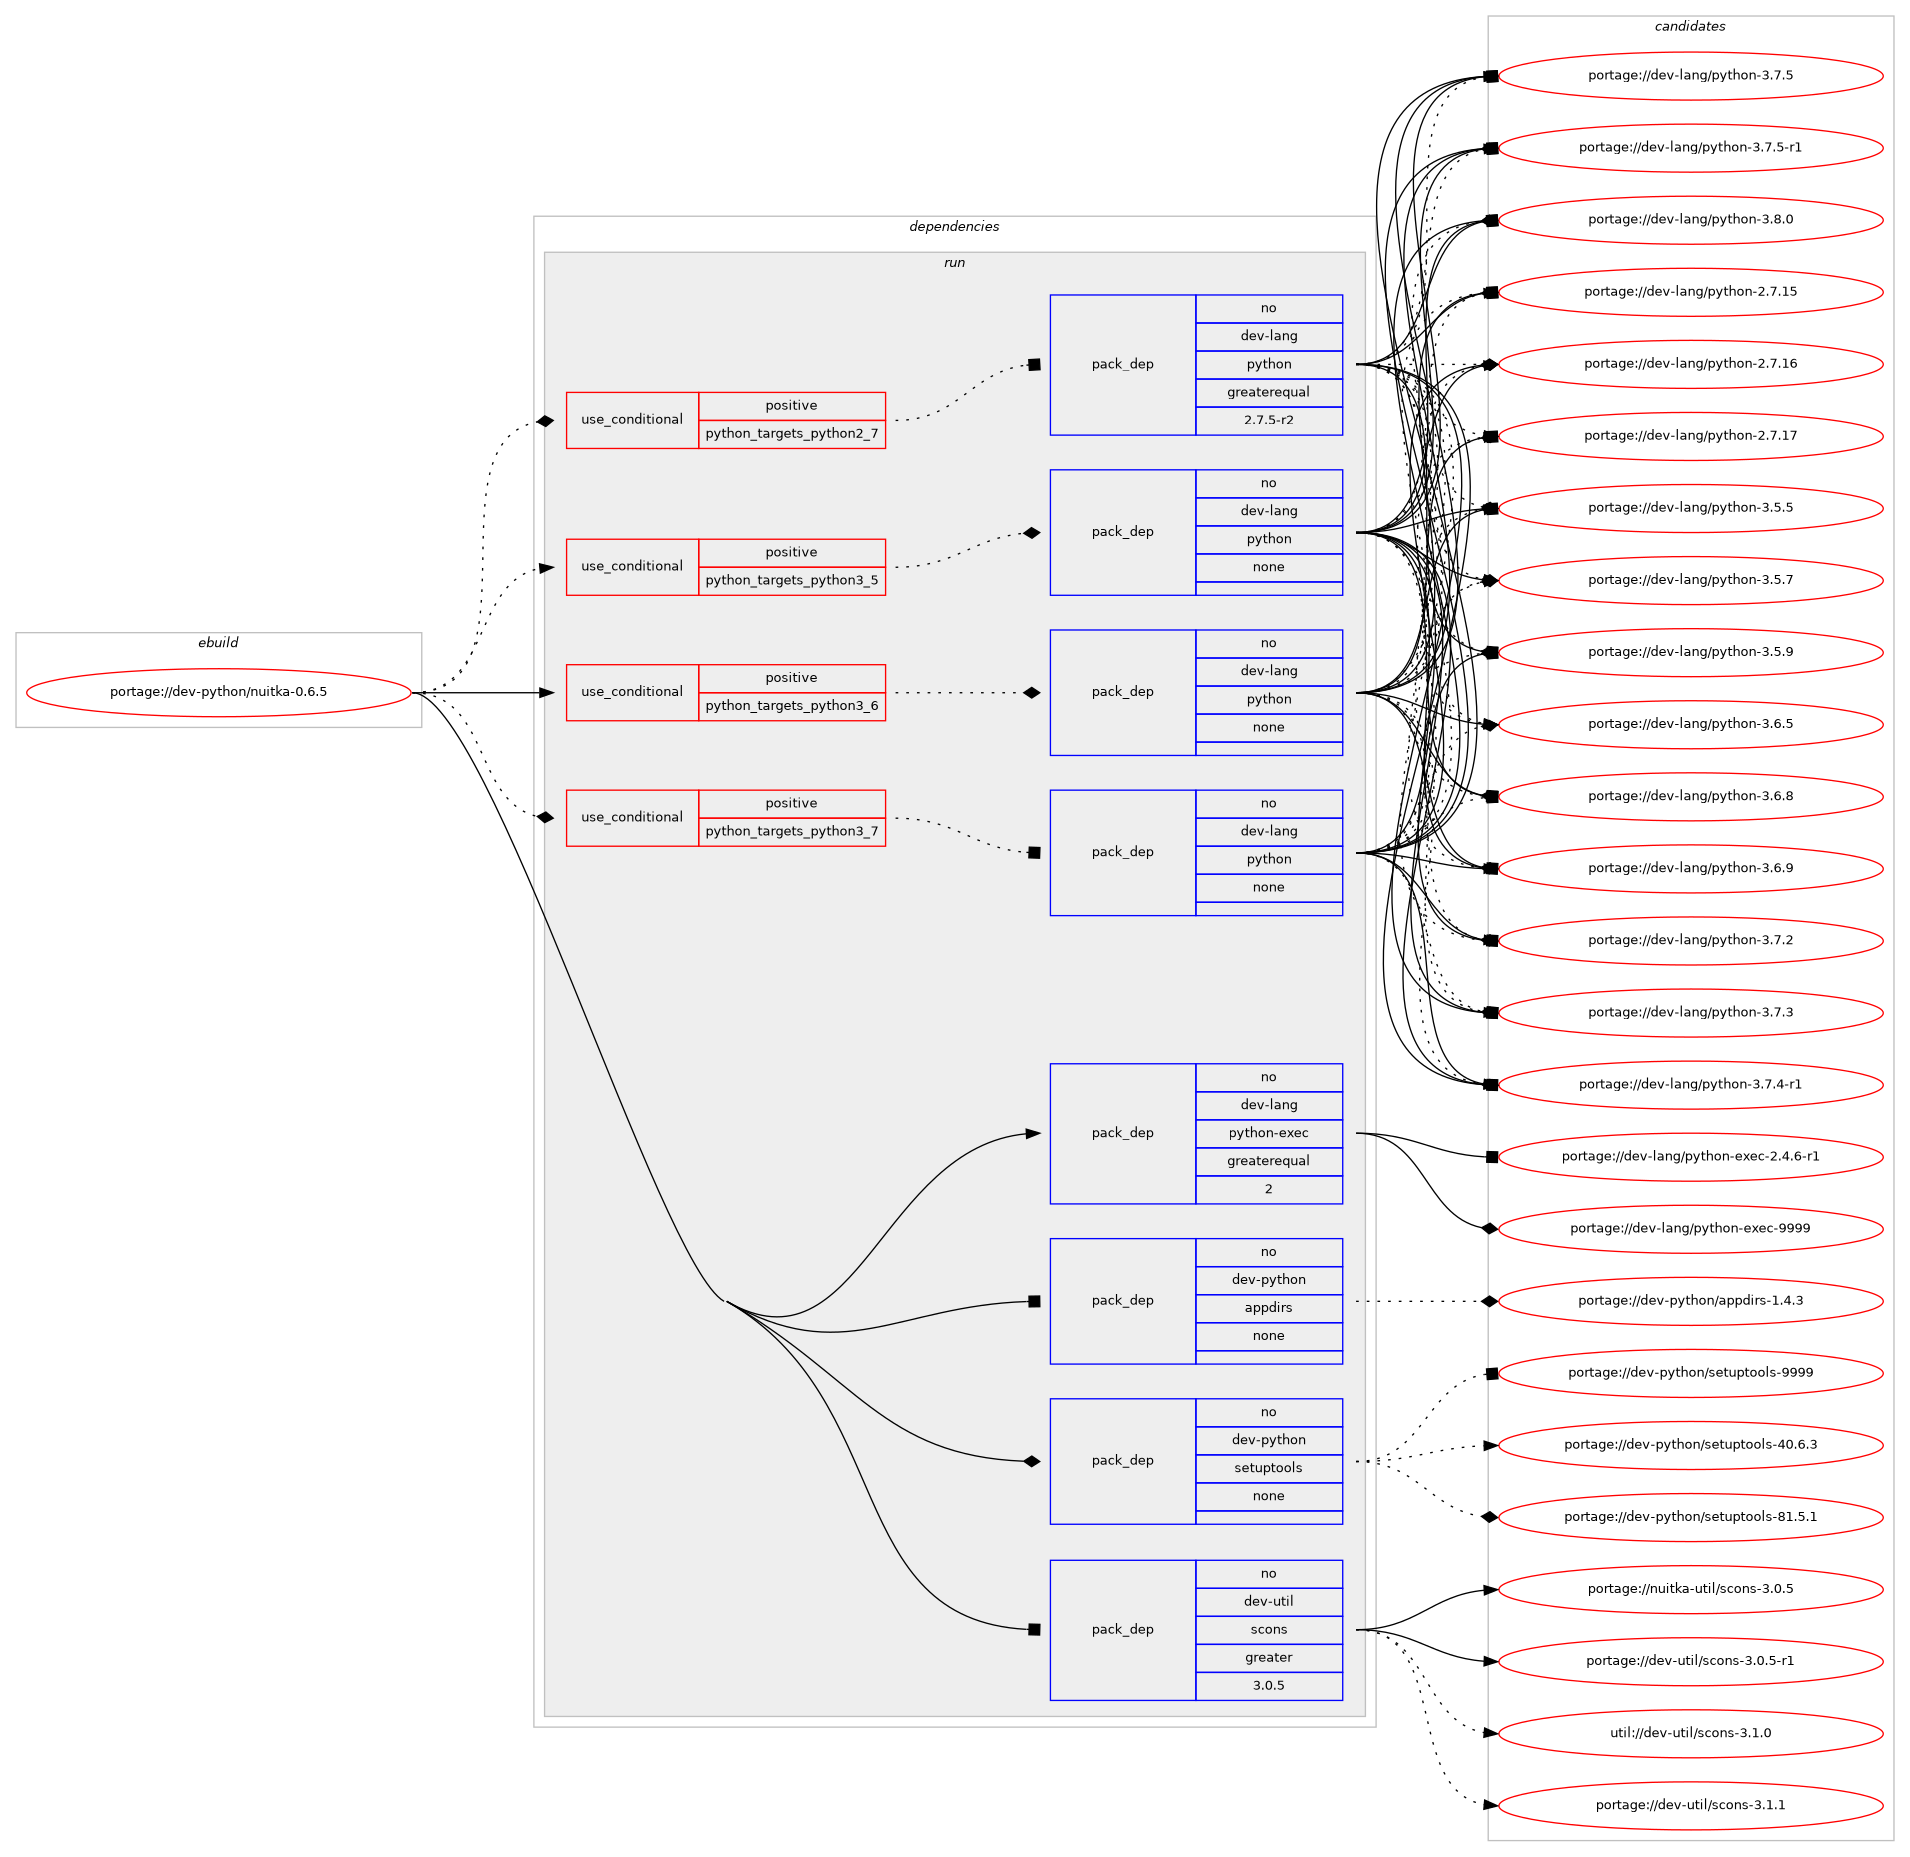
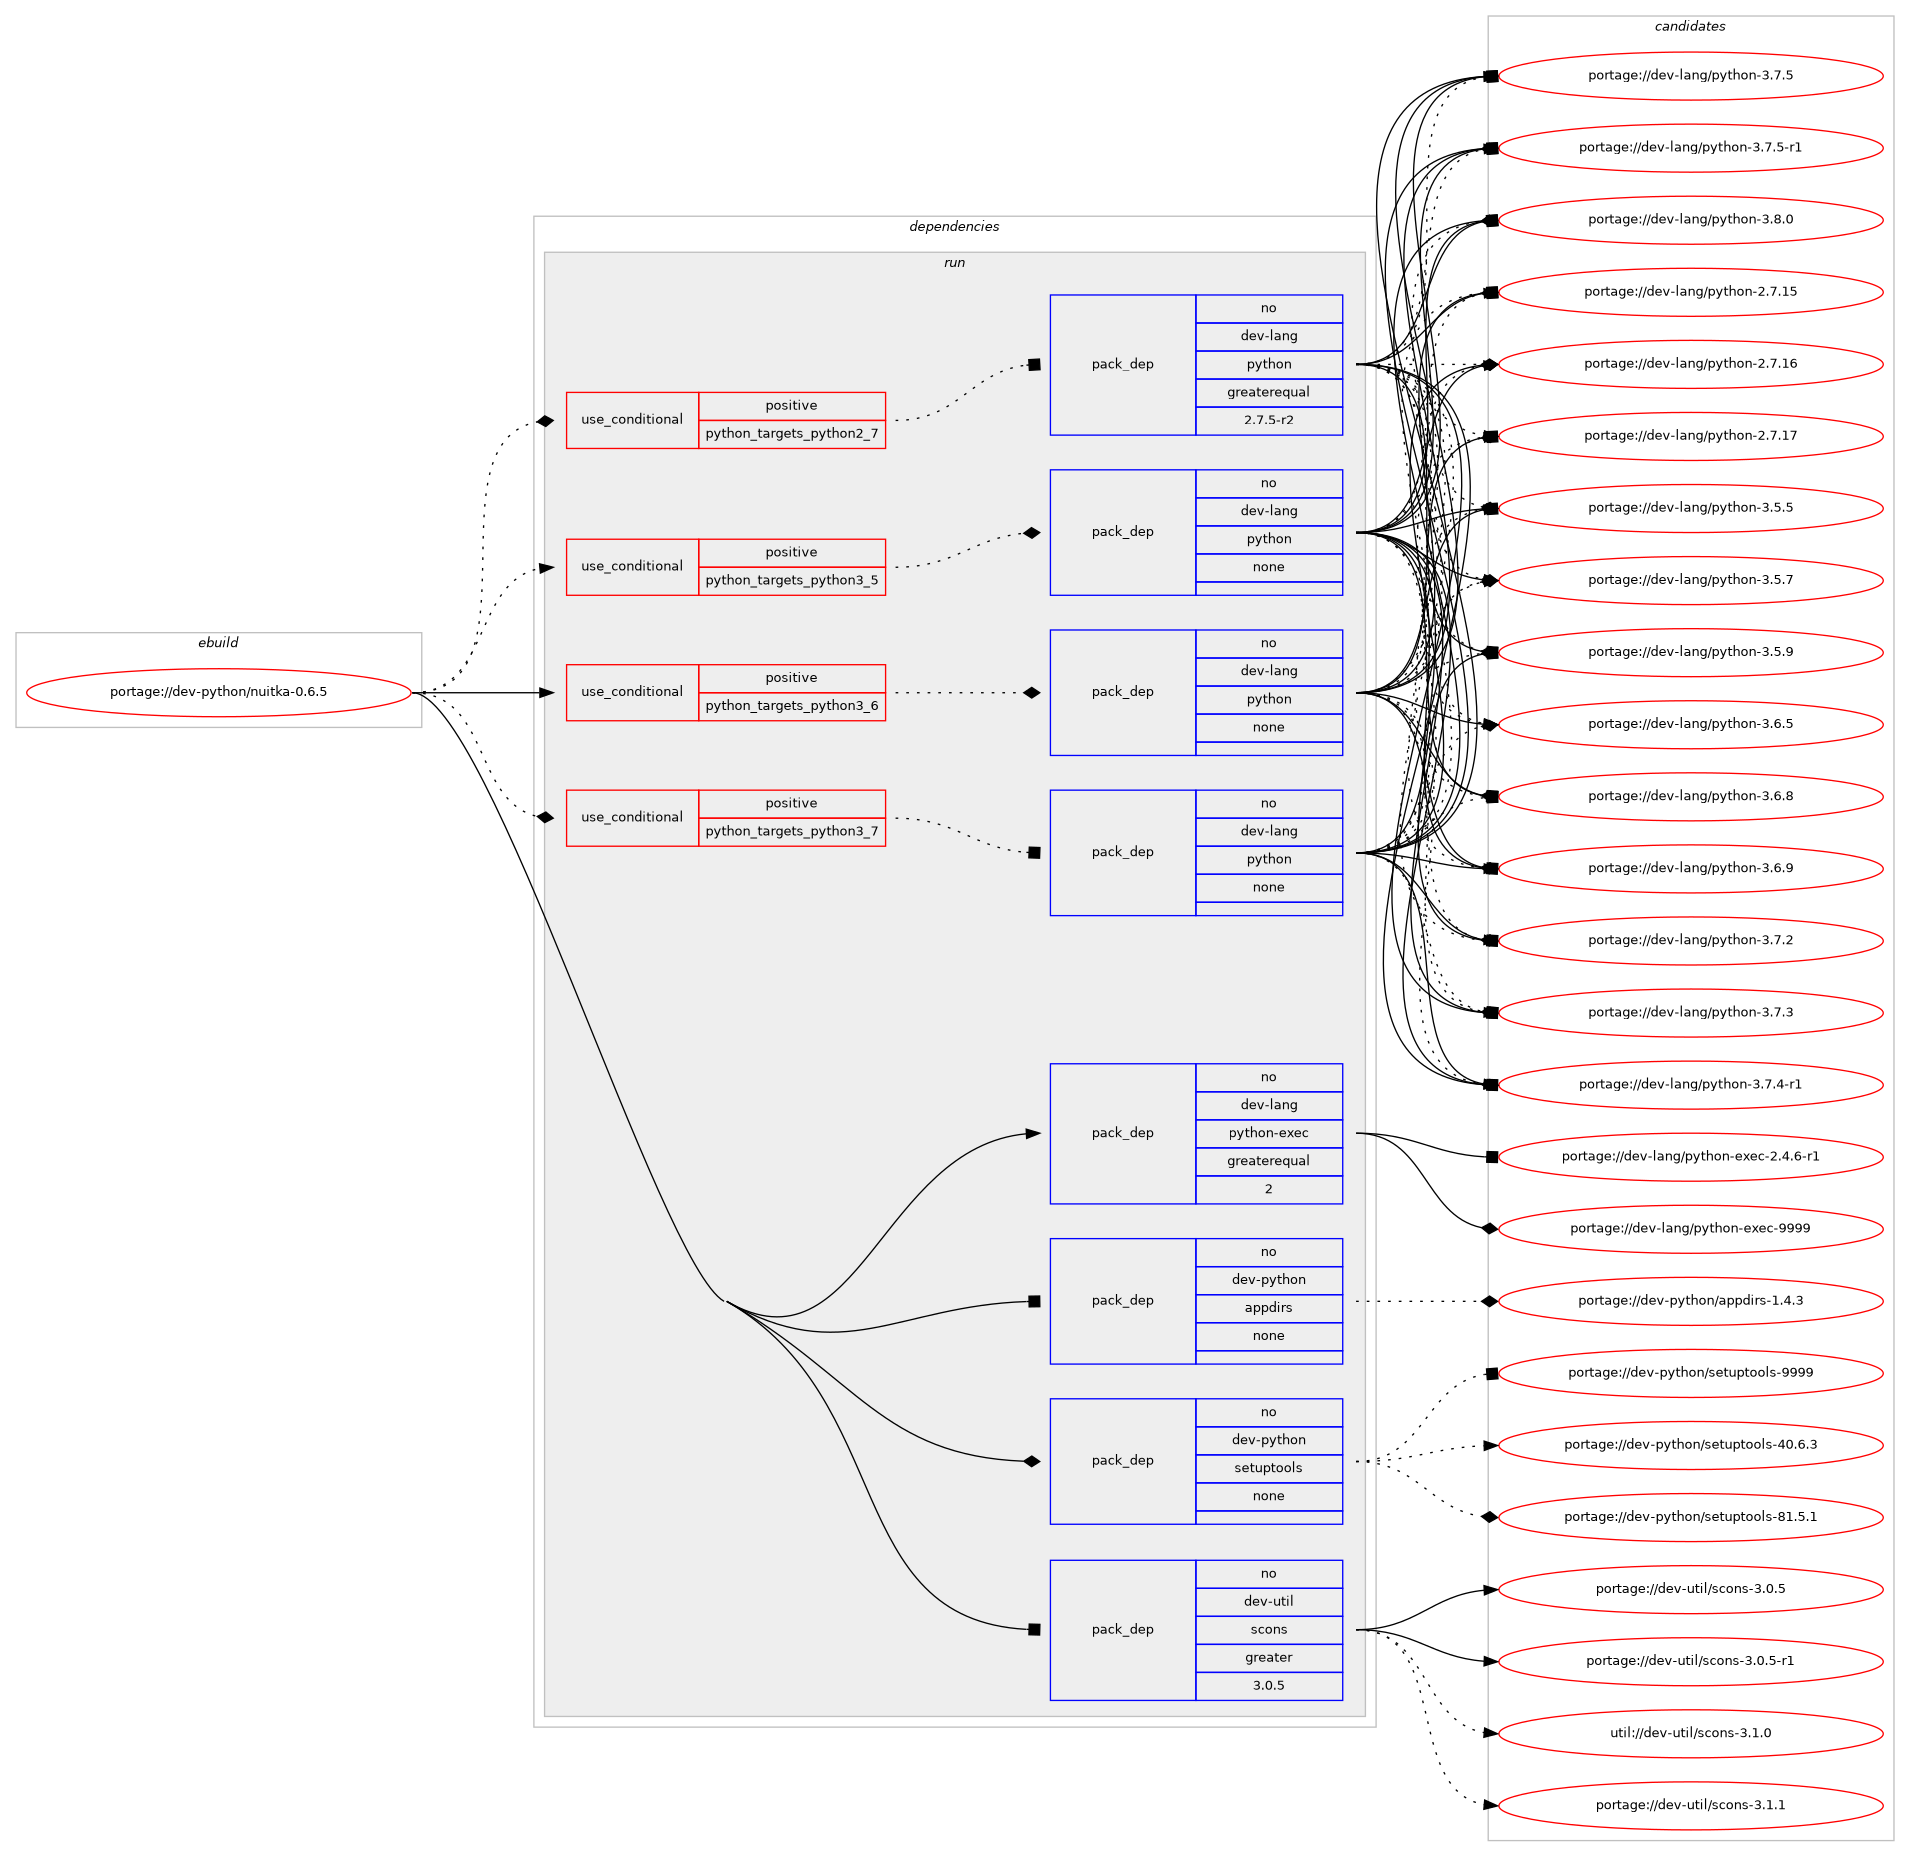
(1691, 1590) -> (1691, 1590)
